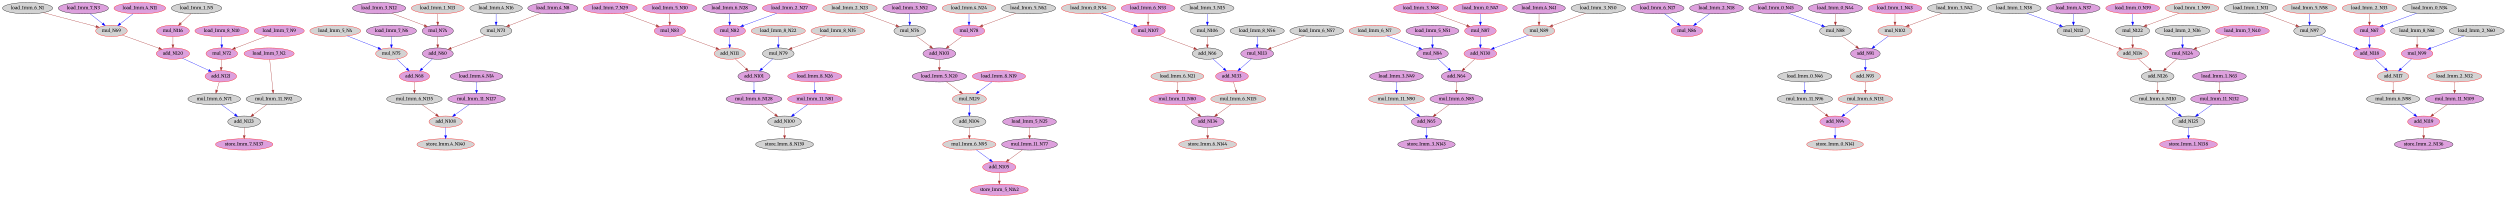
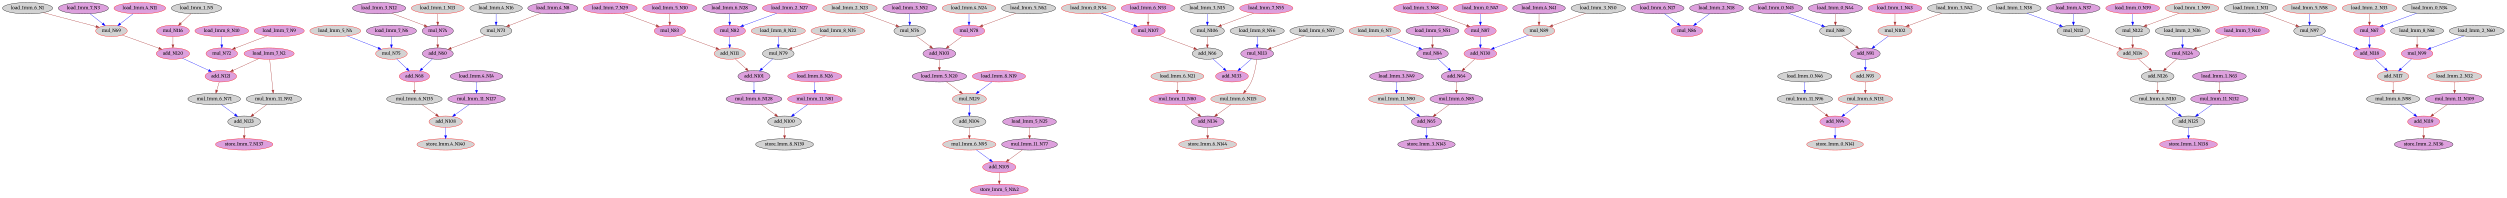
none -> (1266, 8)
(1432, 41) -> (1432, 41)
(221, 63) -> (246, 65)
(1235, 86) -> (1253, 76)
